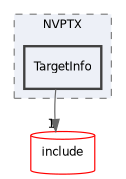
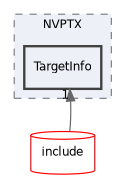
(55, 106) -> (71, 116)
